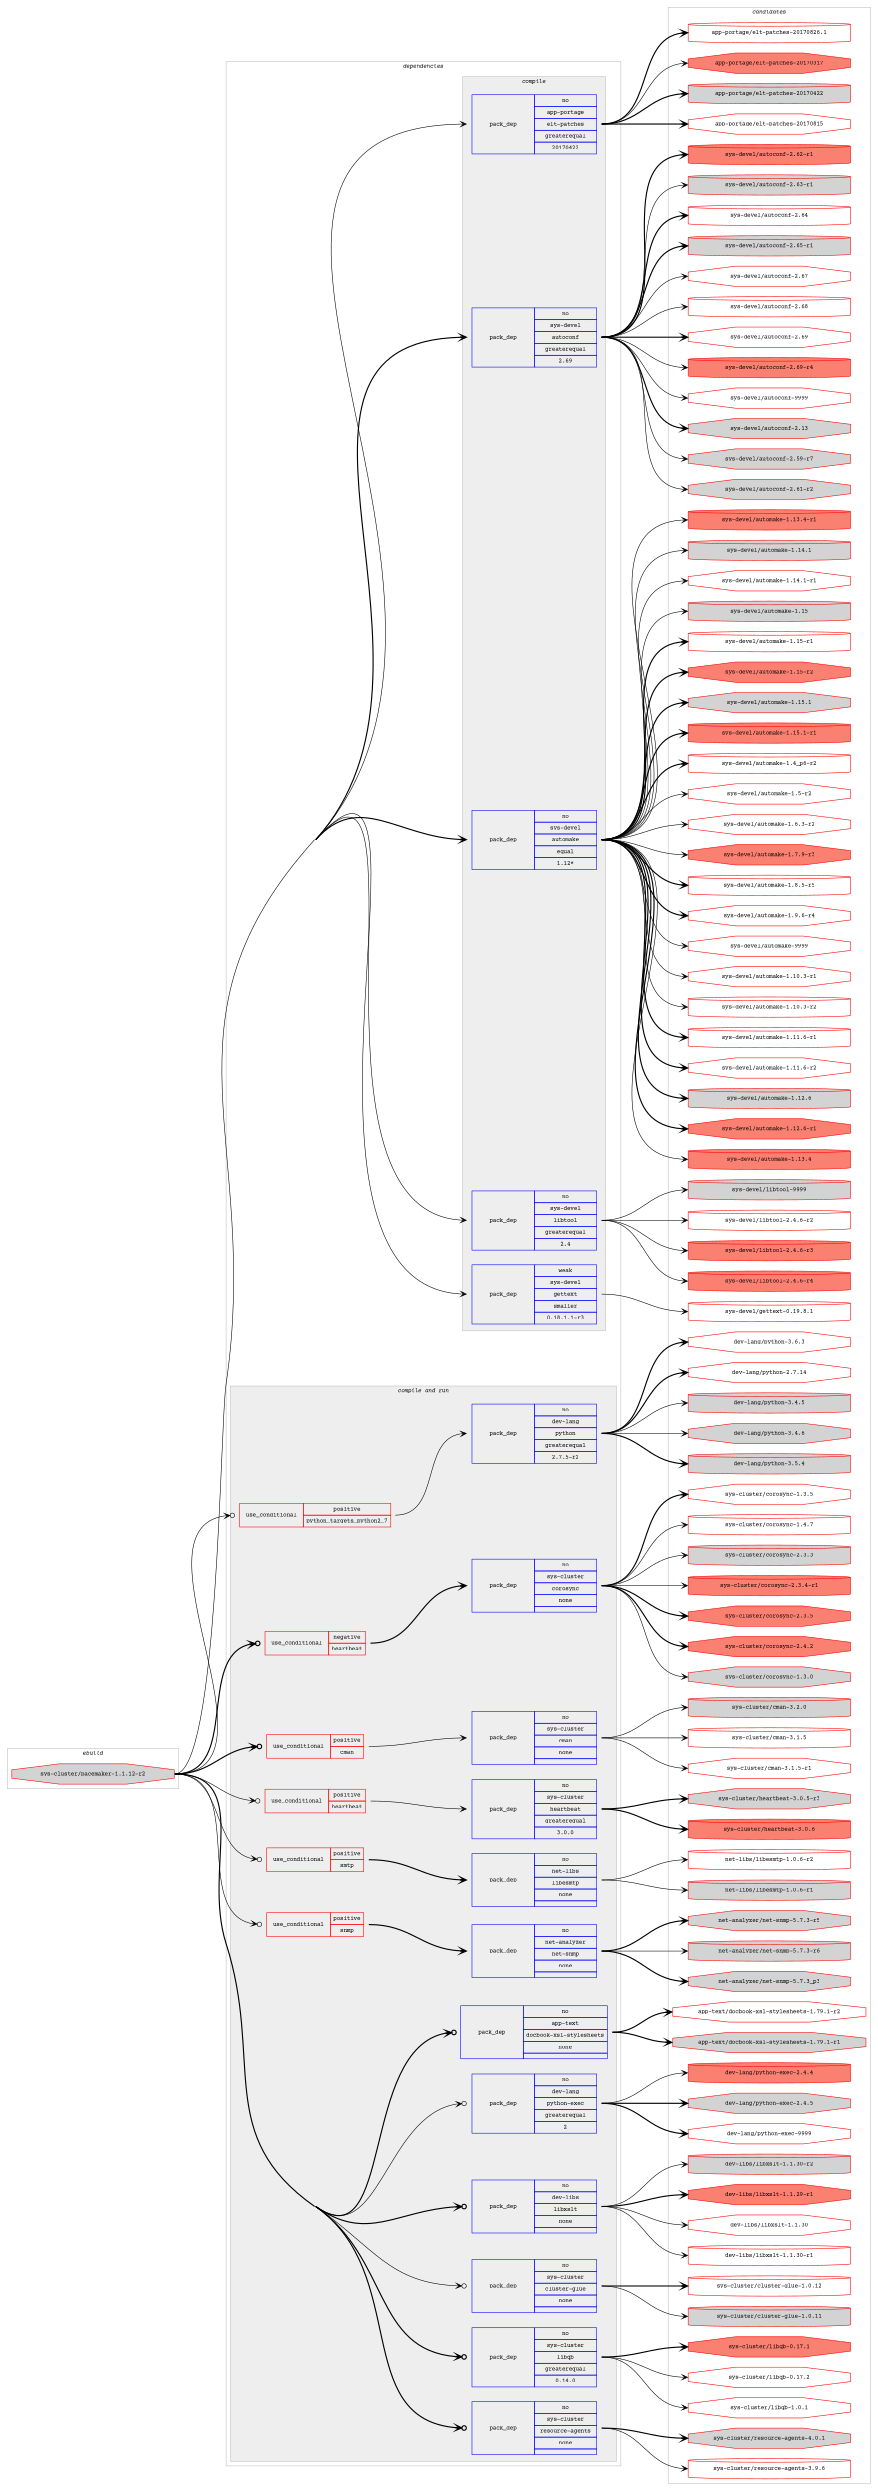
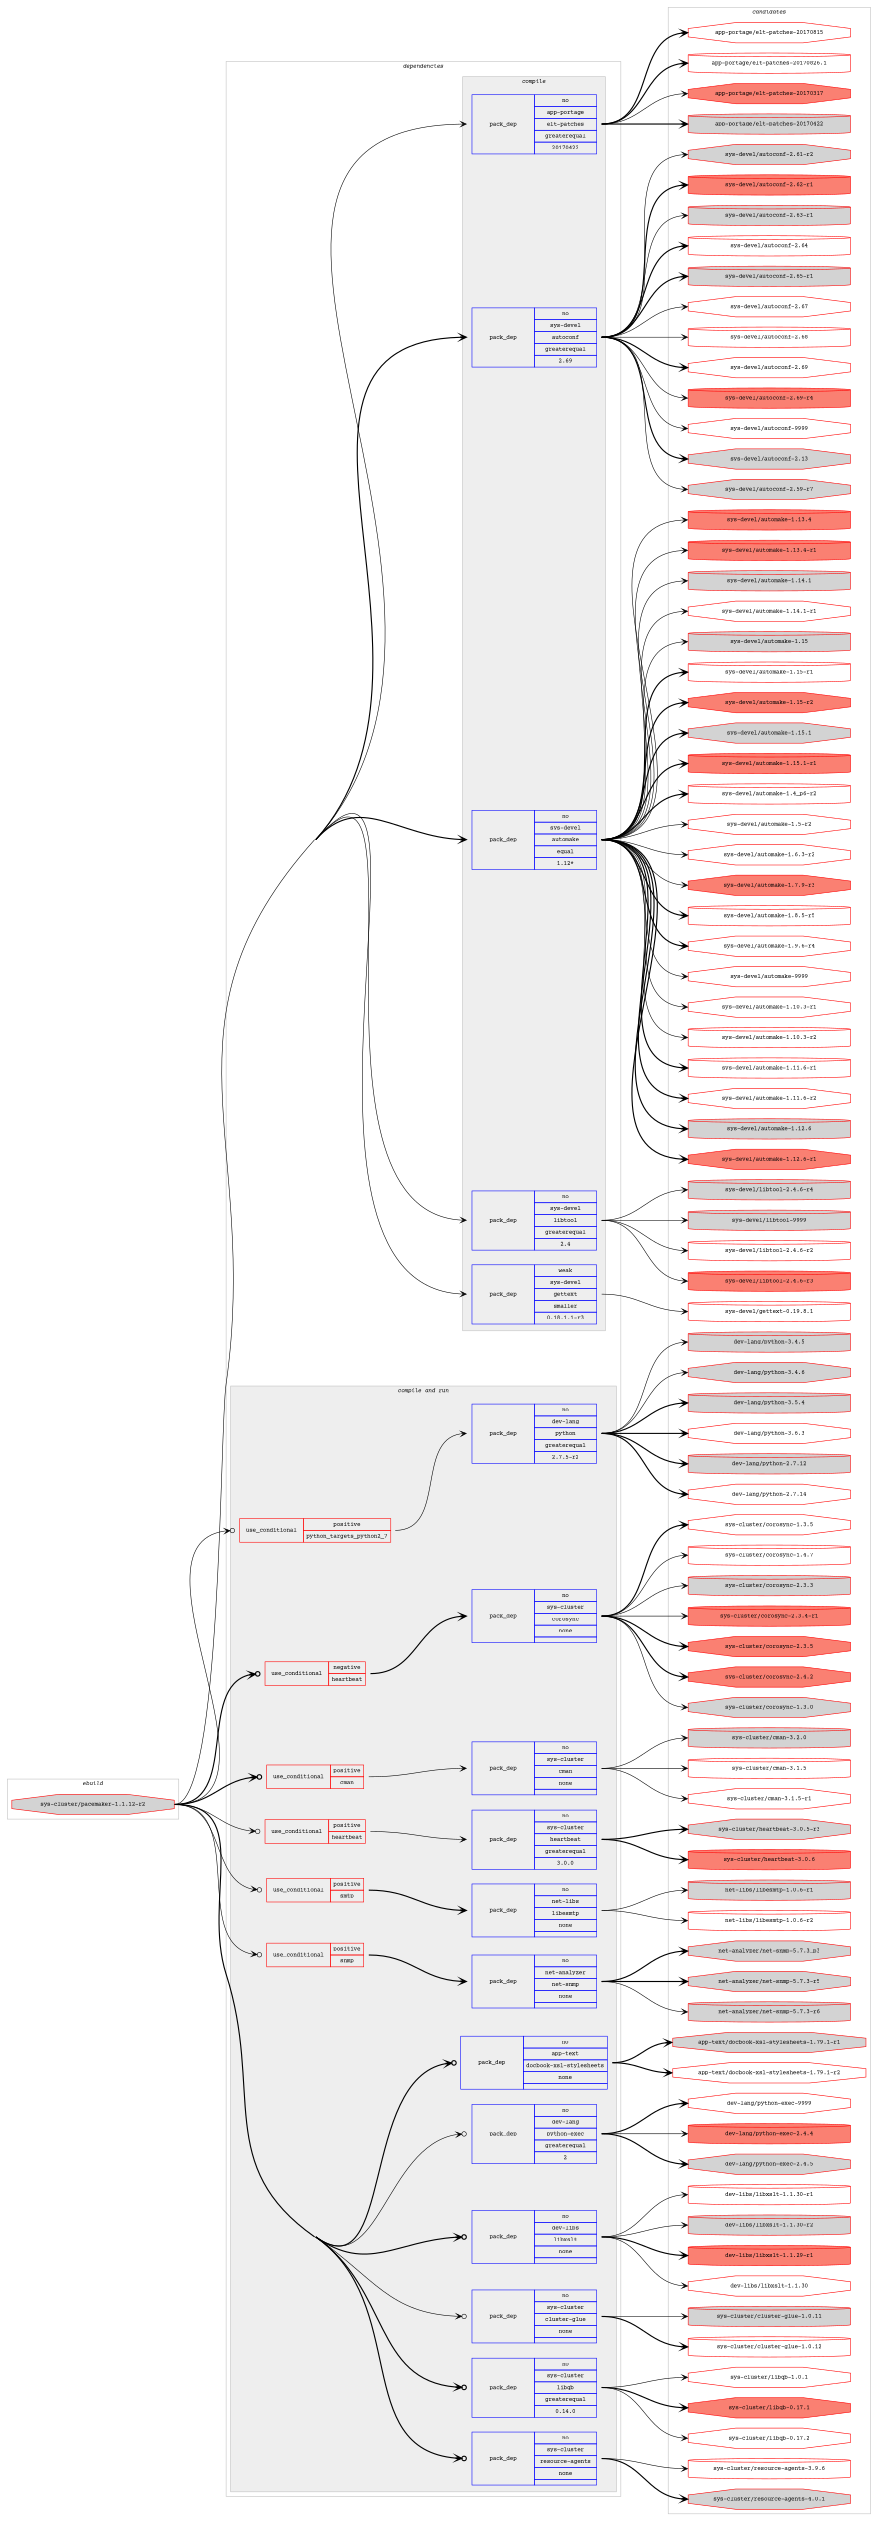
(769, 1281) -> (769, 1190)
none -> (769, 1464)
(769, 2195) -> (769, 2256)
